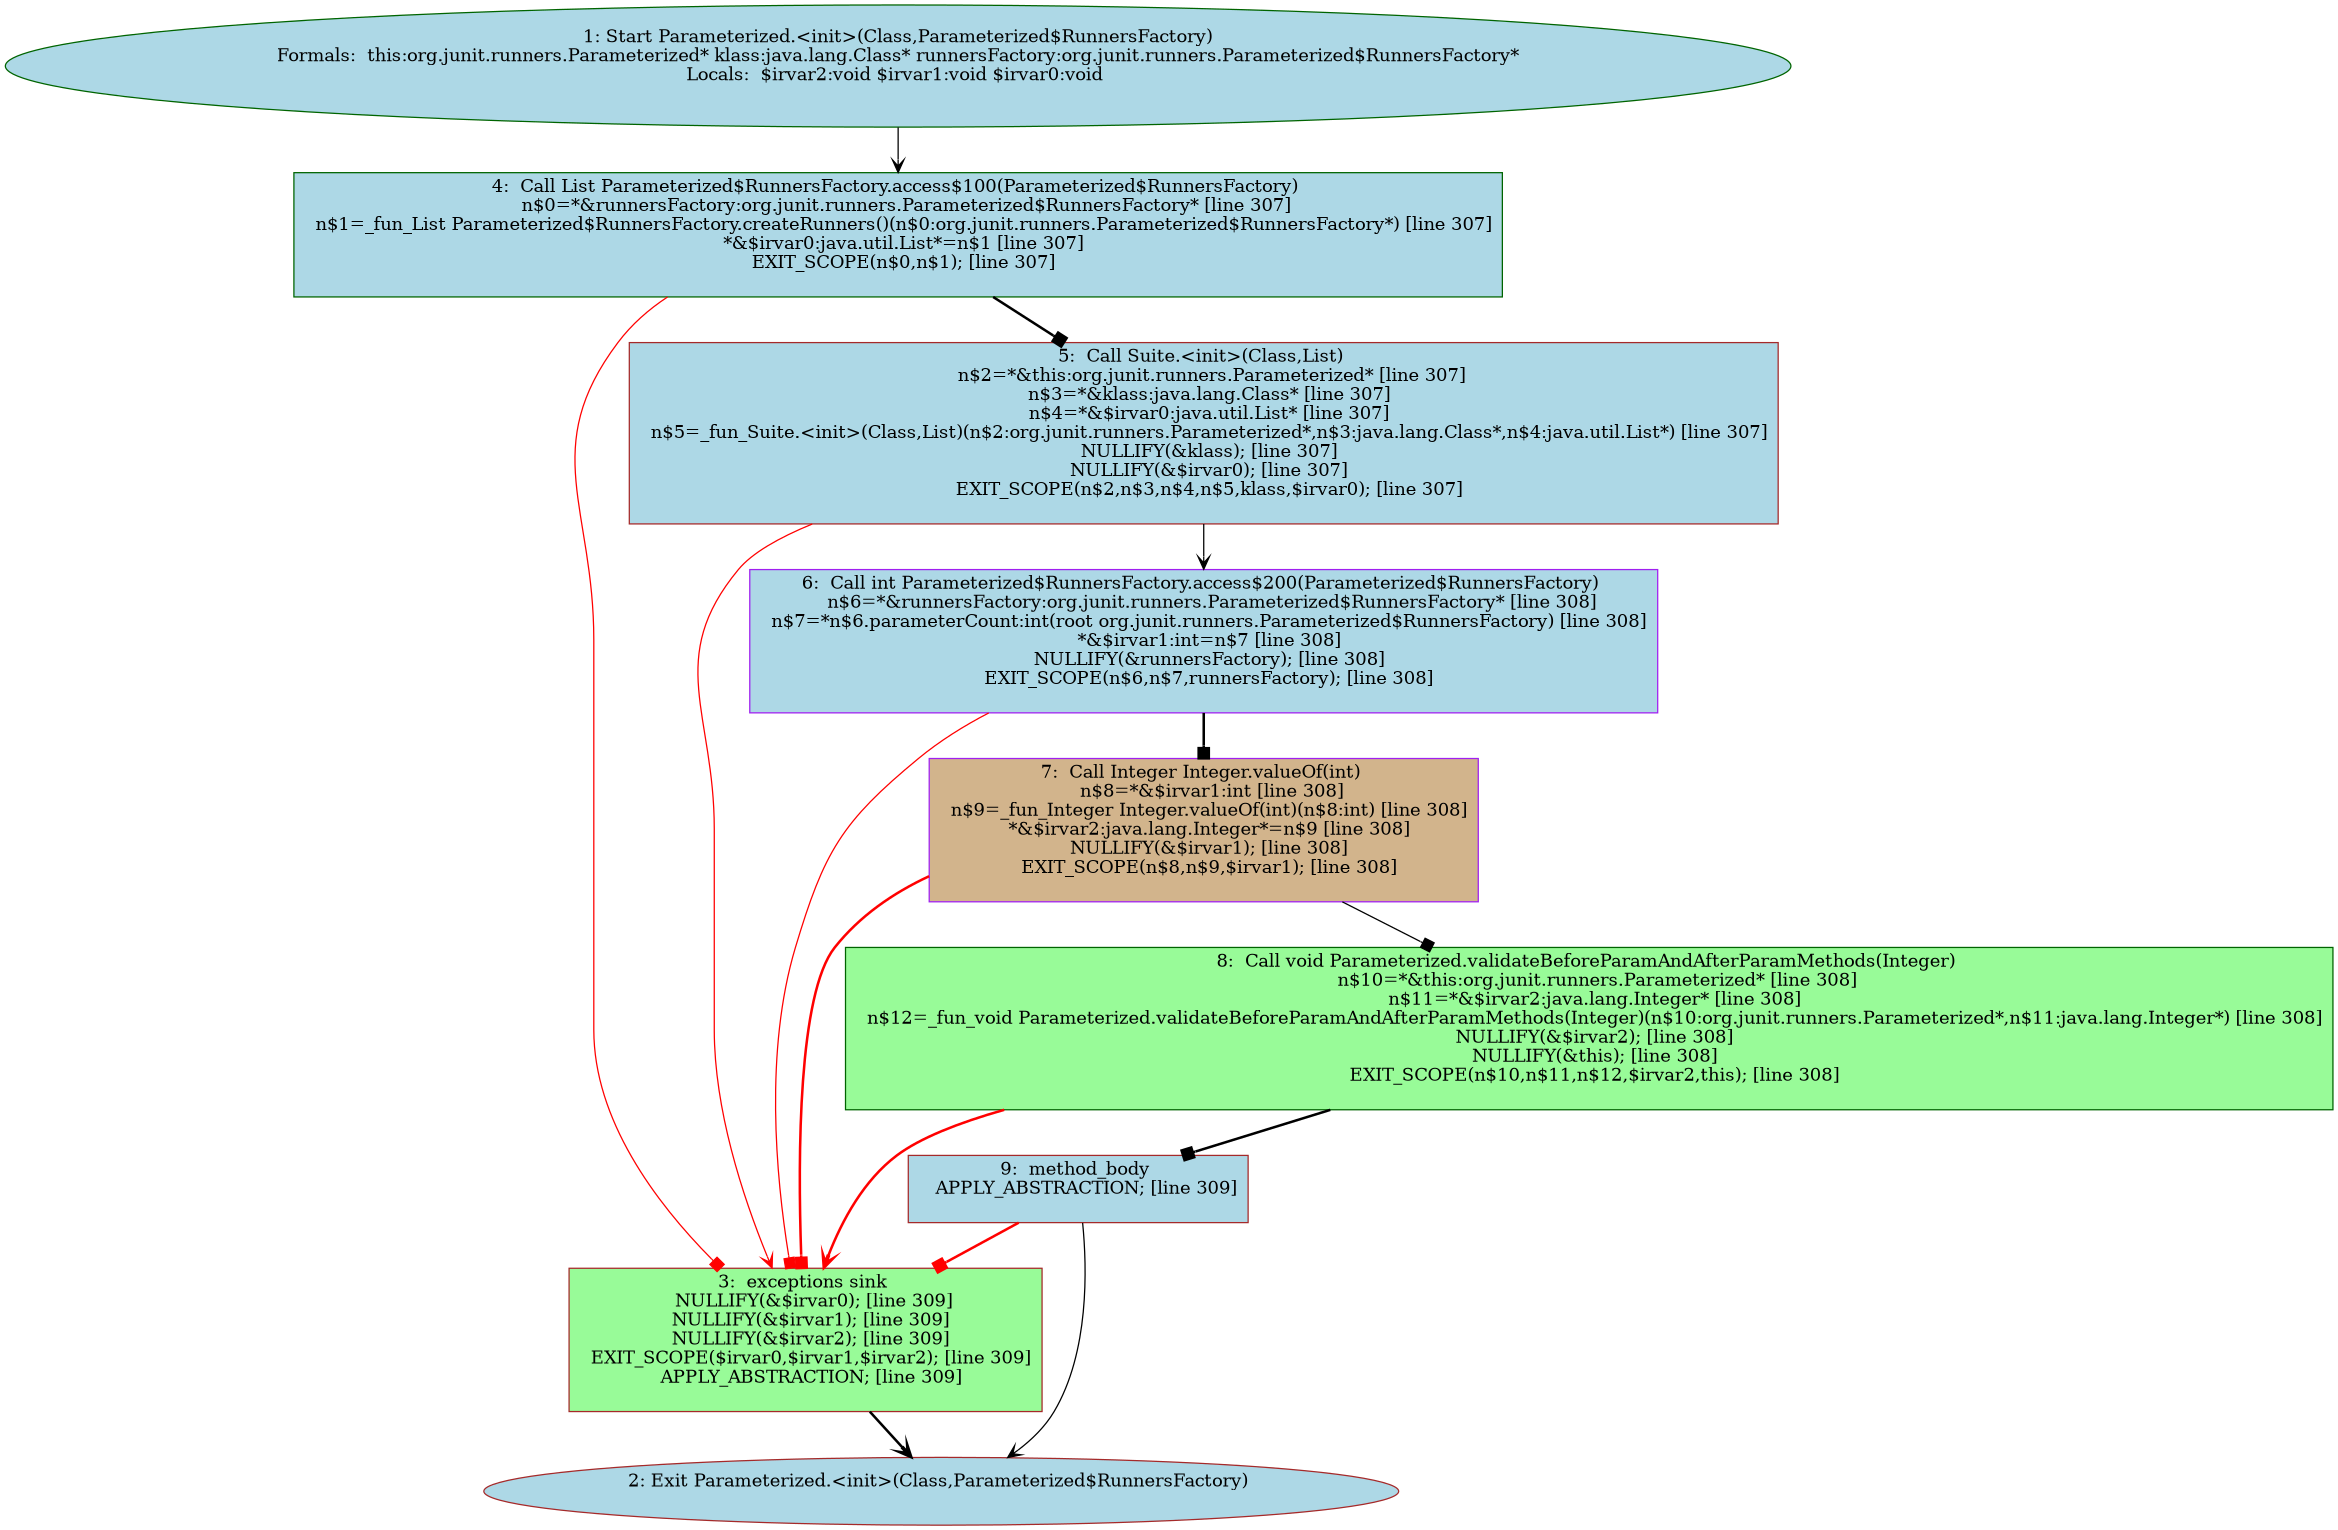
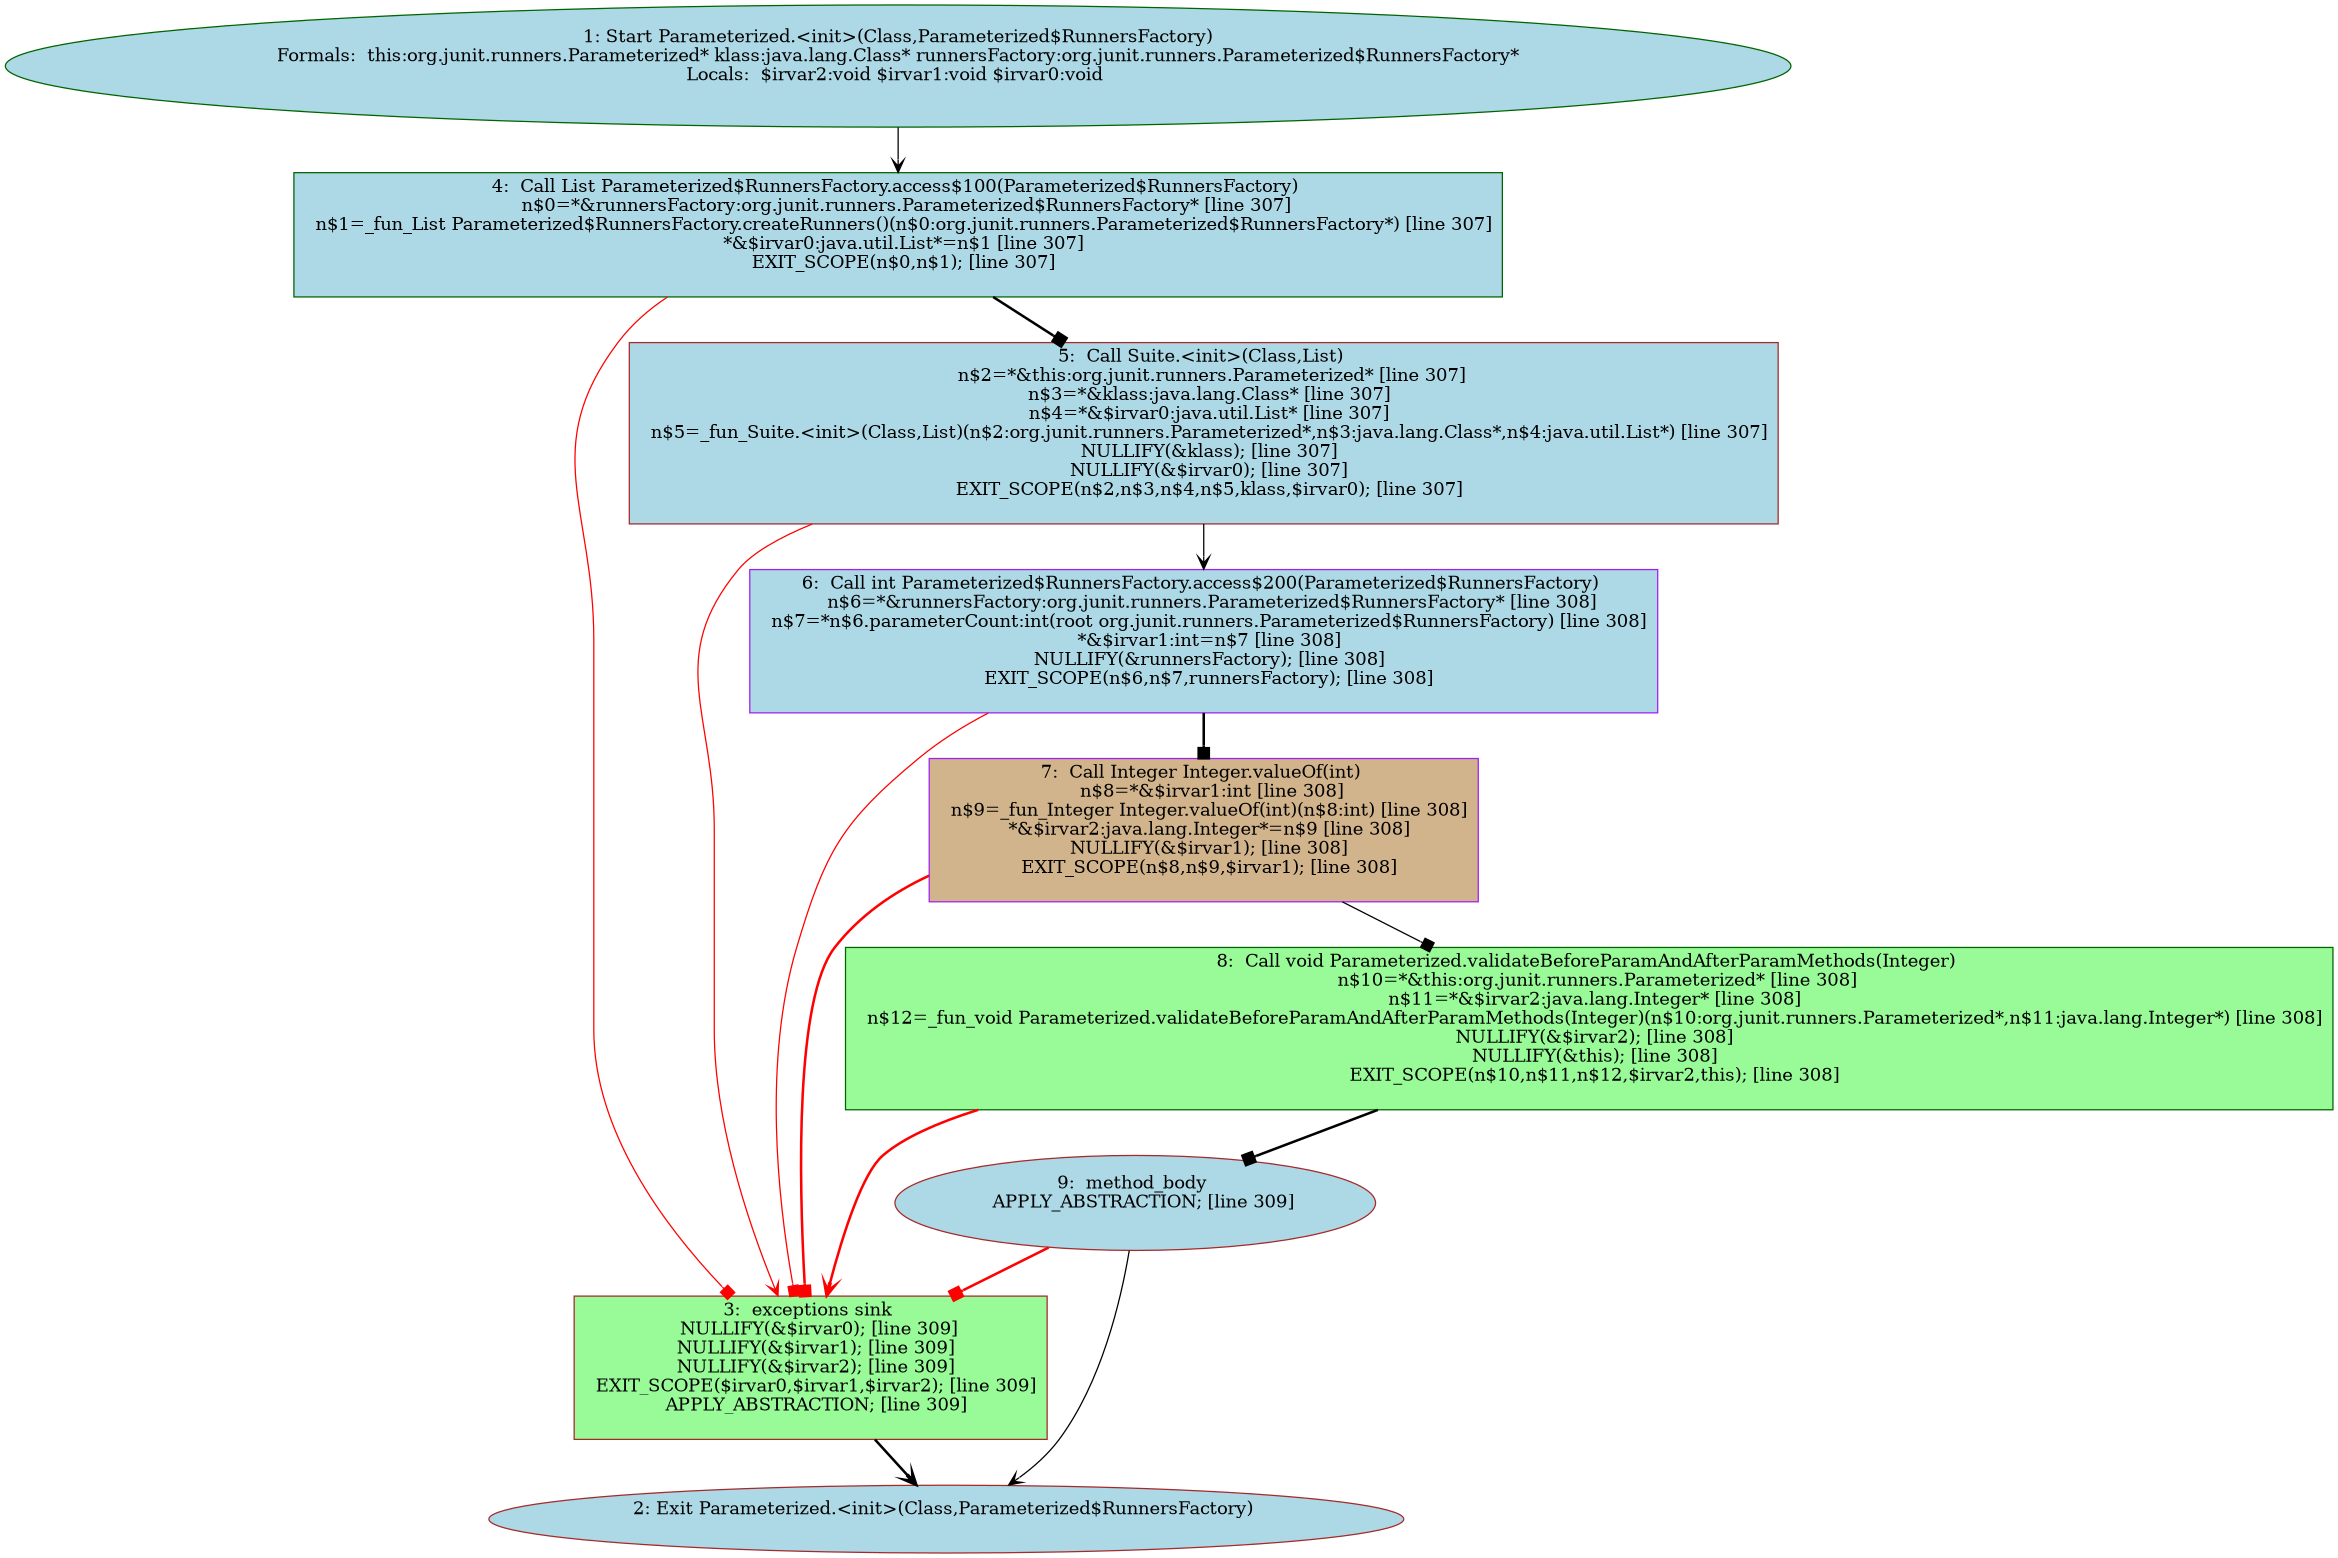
(1078, 1189) -> (1135, 1203)
